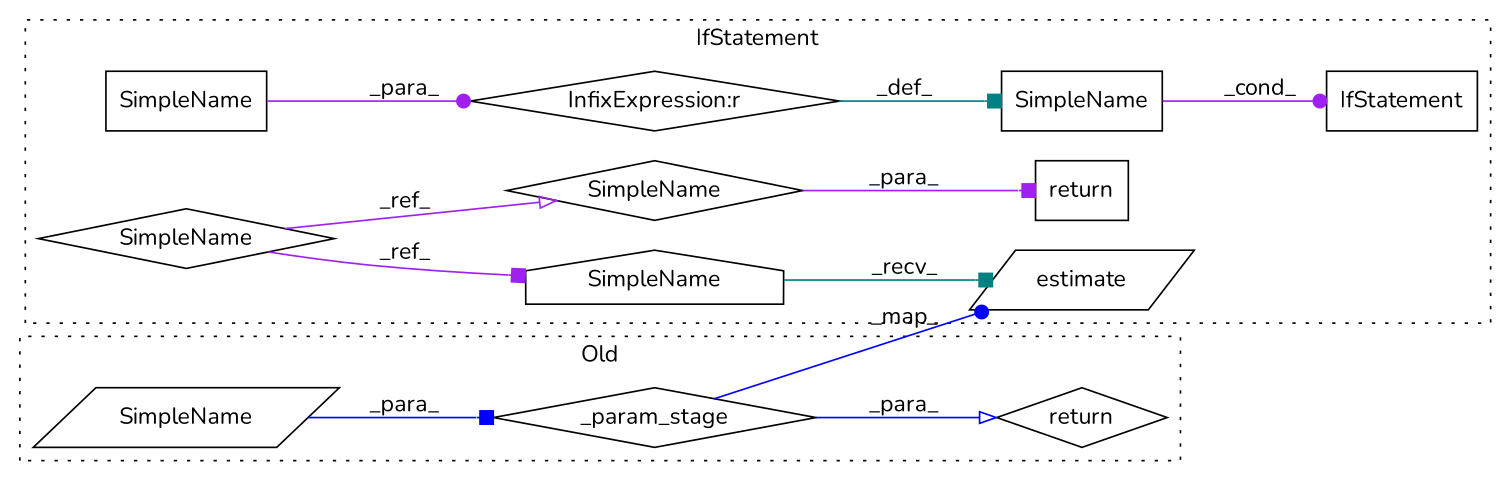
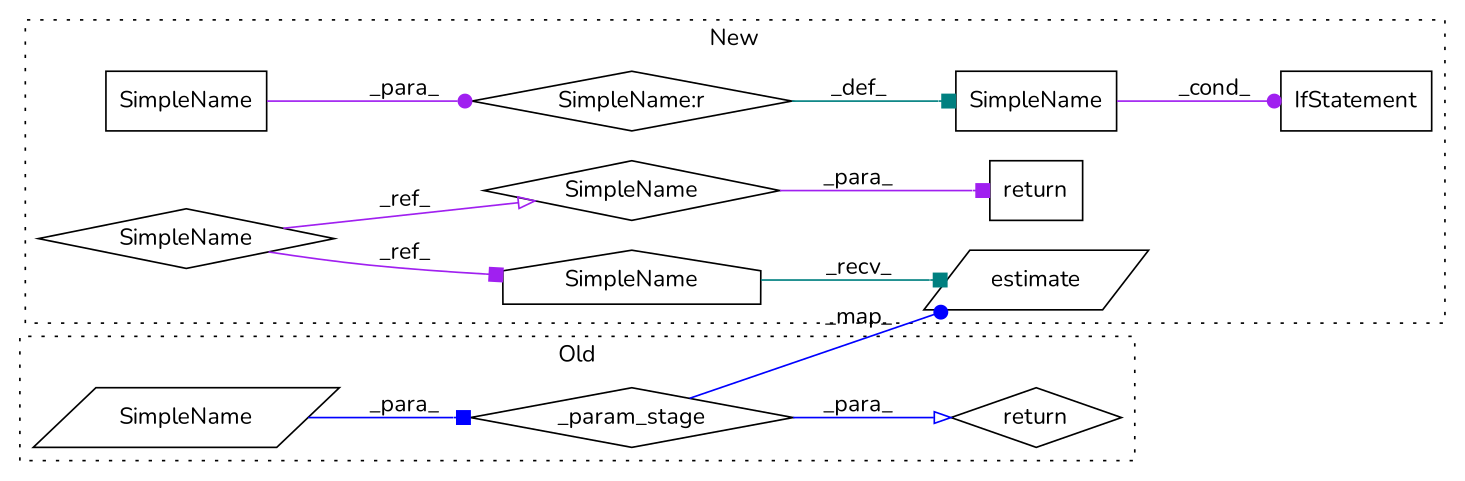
(758, 39) -> (735, 39)
(655, 101) -> (632, 101)
